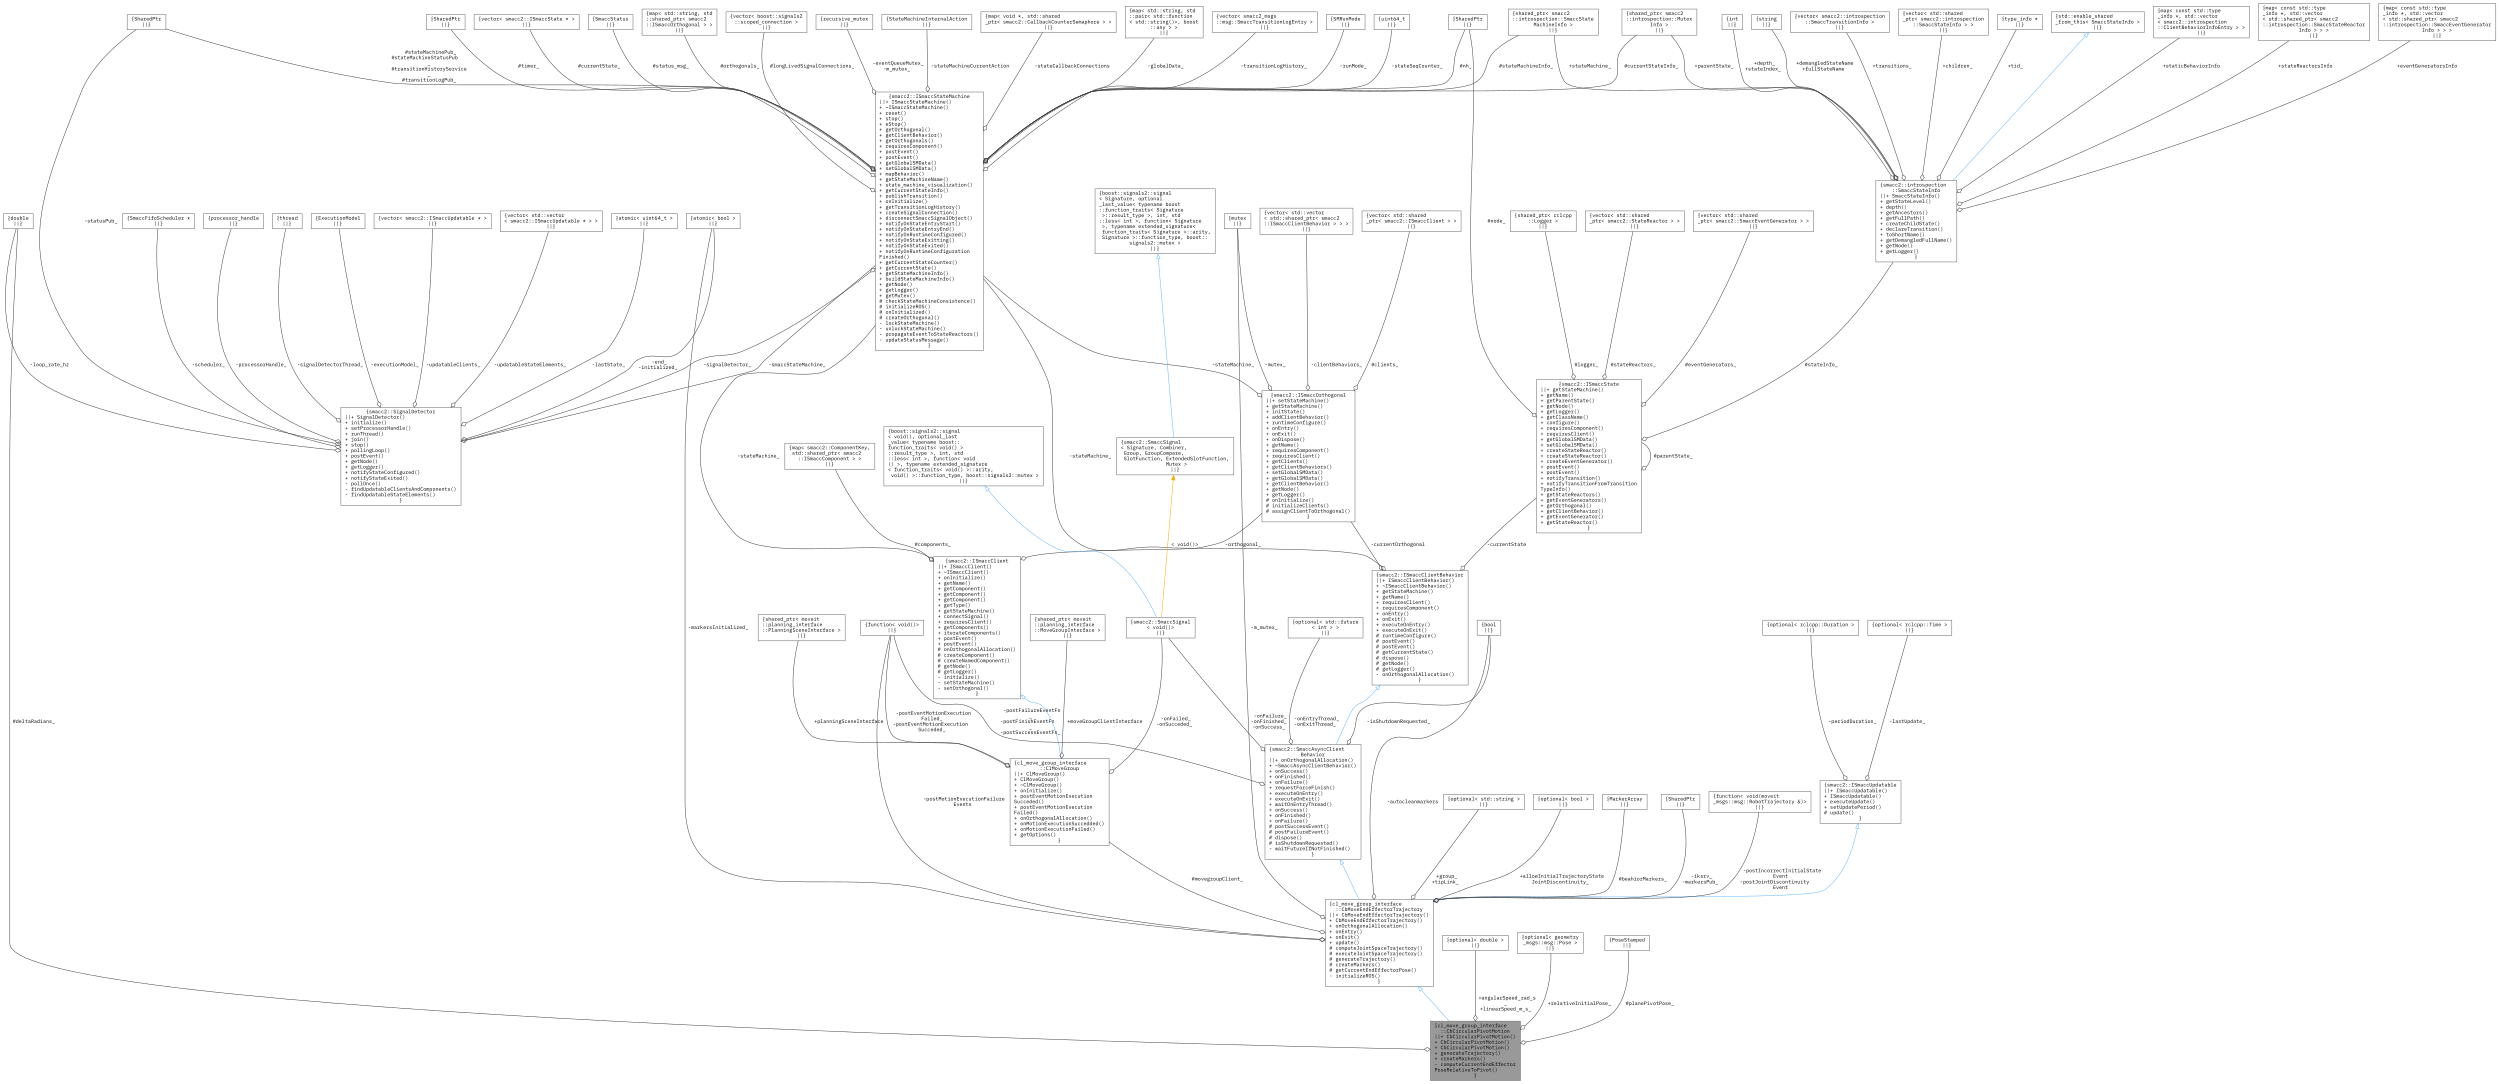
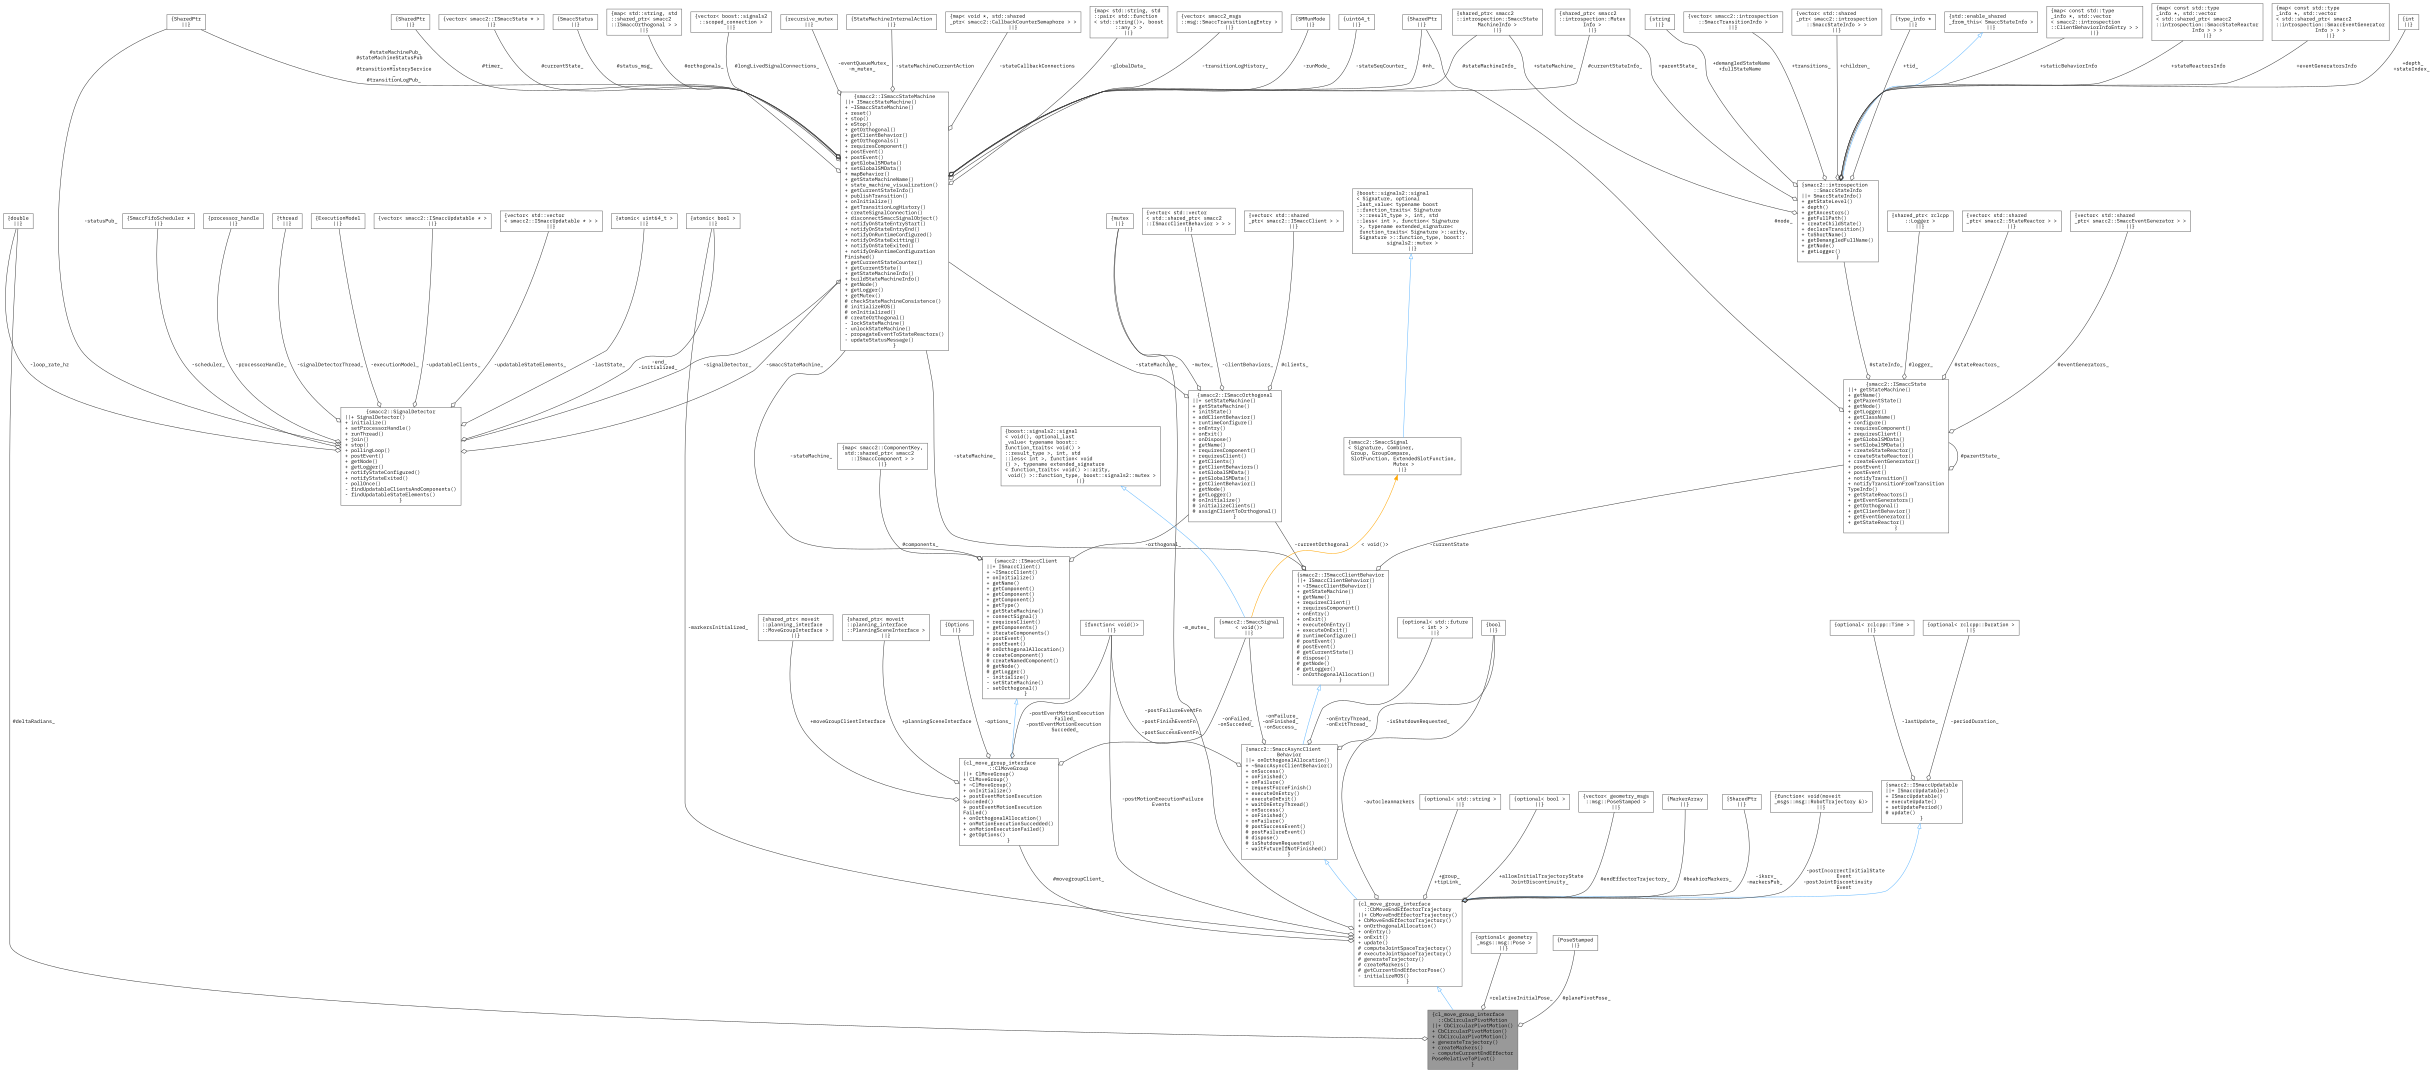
none -> (957, 628)
none -> (1616, 802)
(1475, 943) -> none
